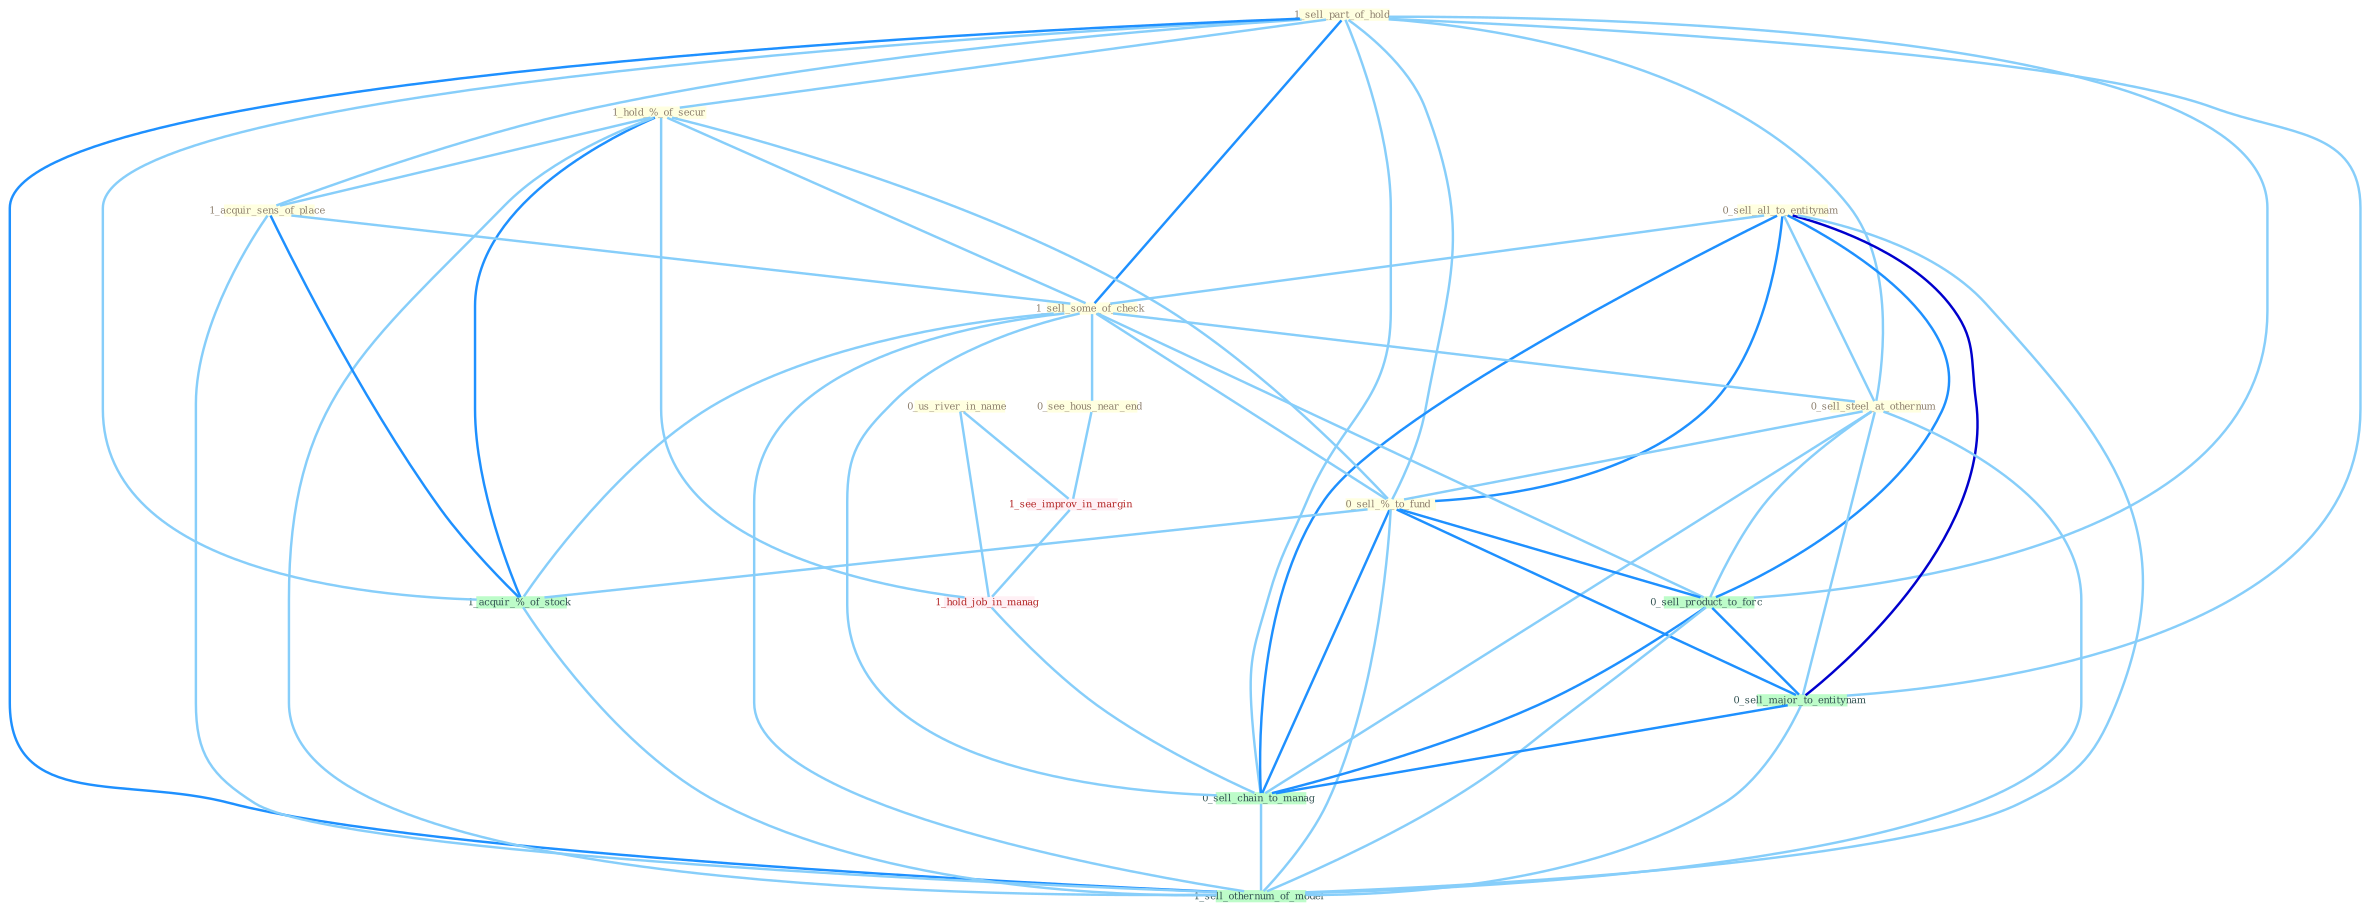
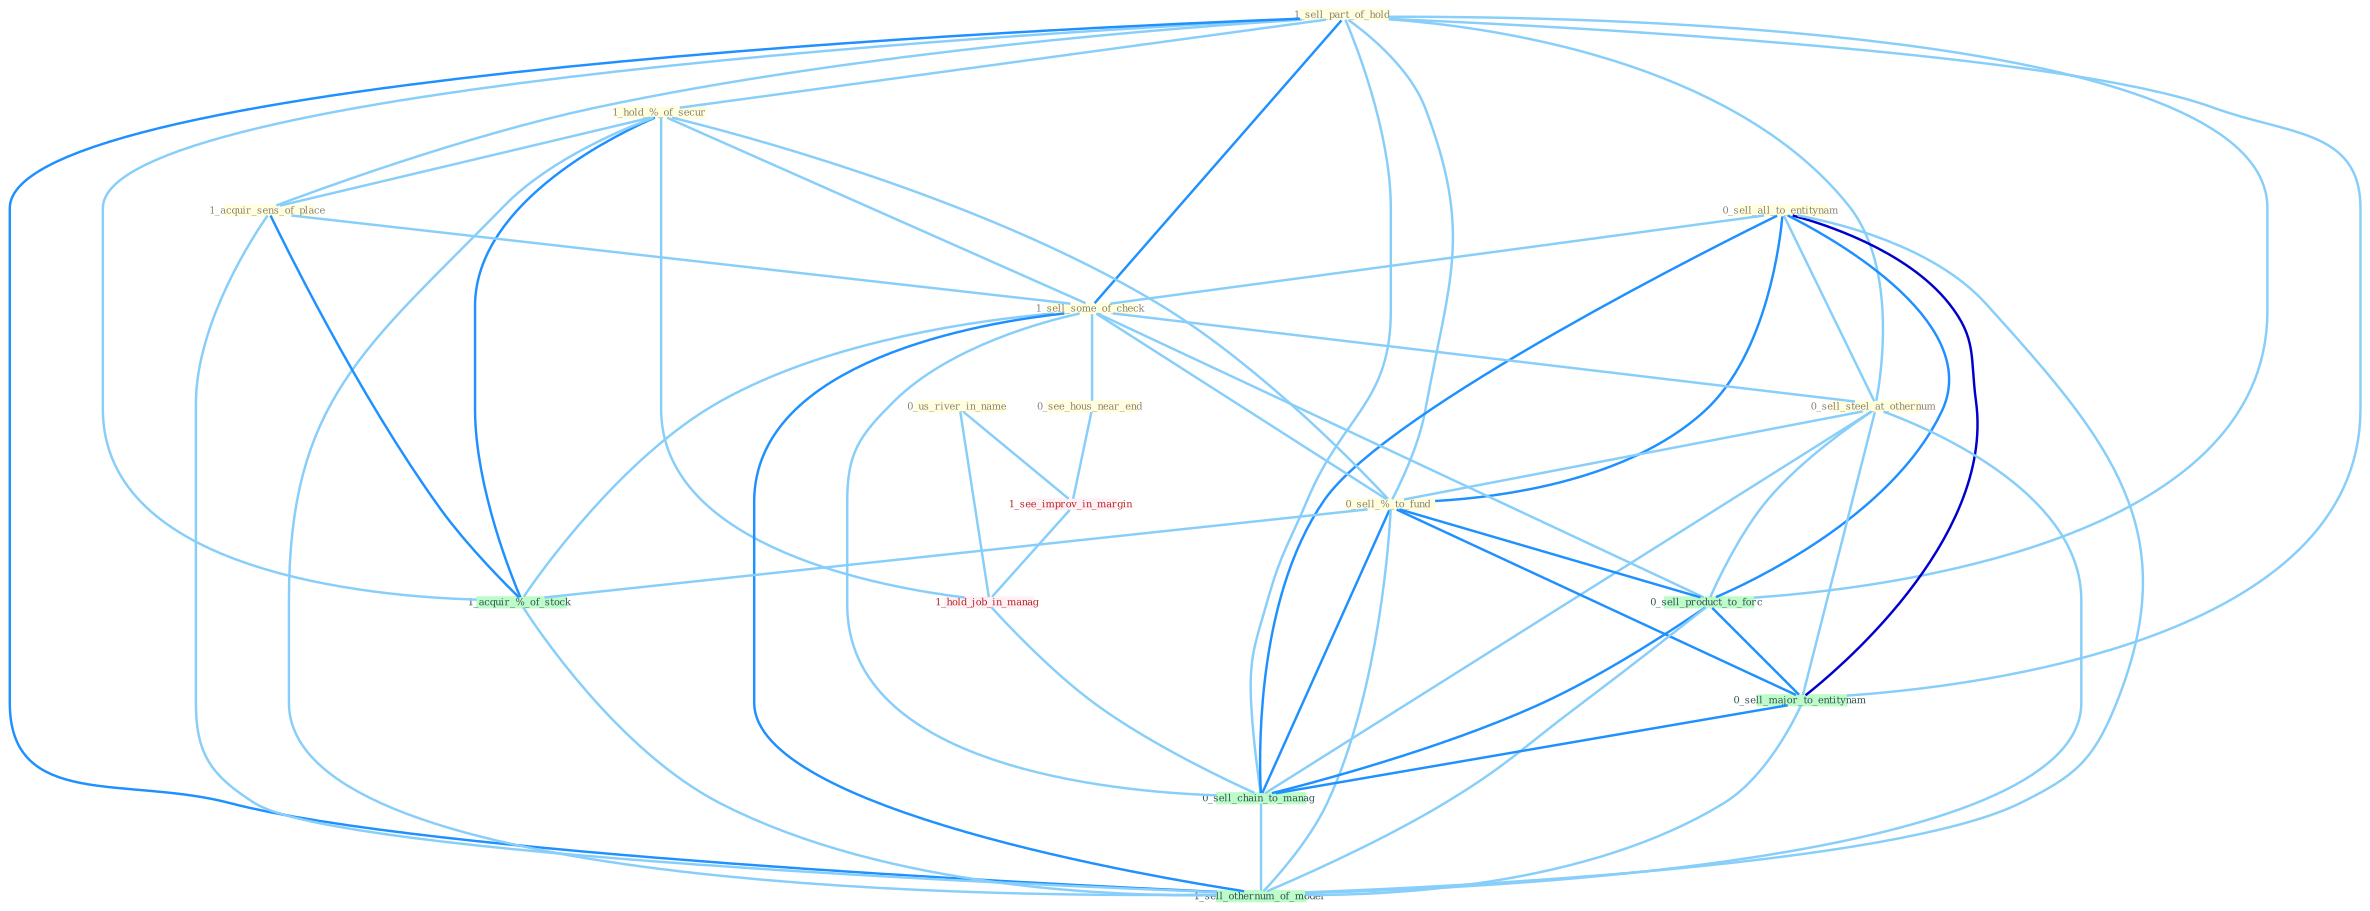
(754, 677) -> (754, 677)
